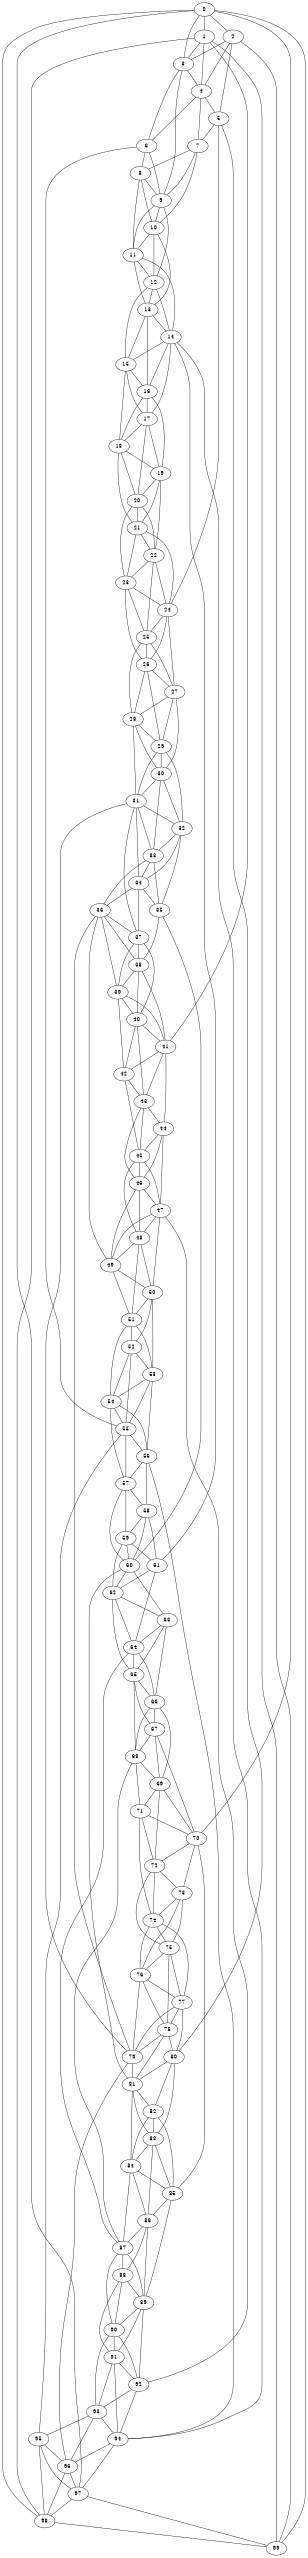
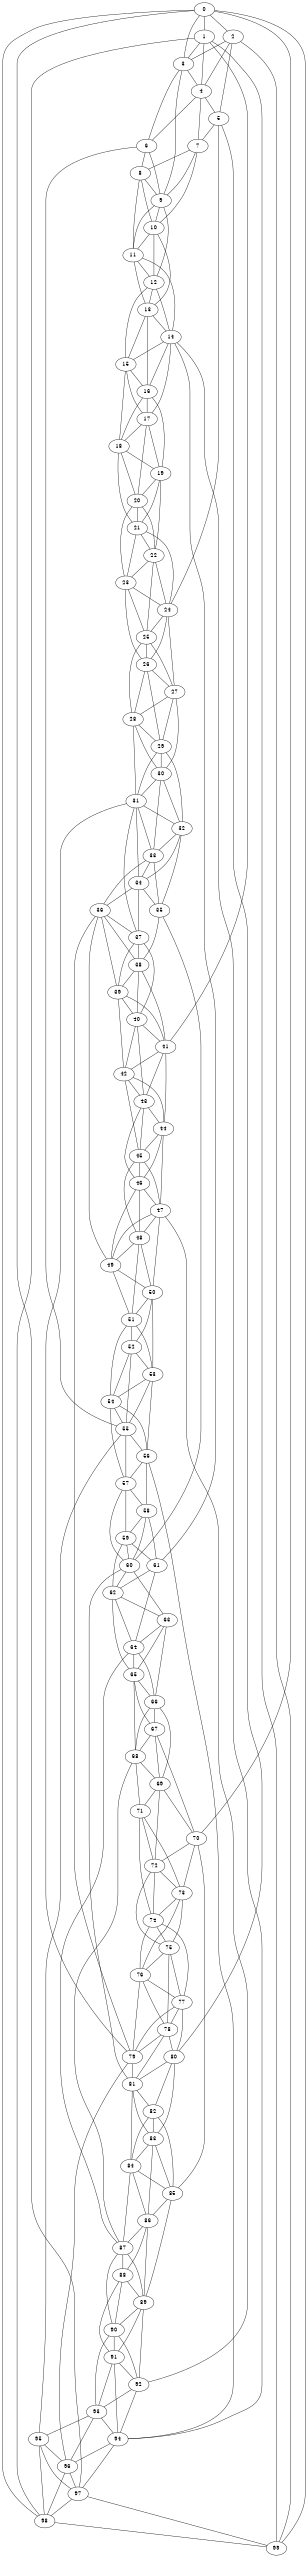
none -> (157, 1094)
(168, 1825) -> (164, 1851)
